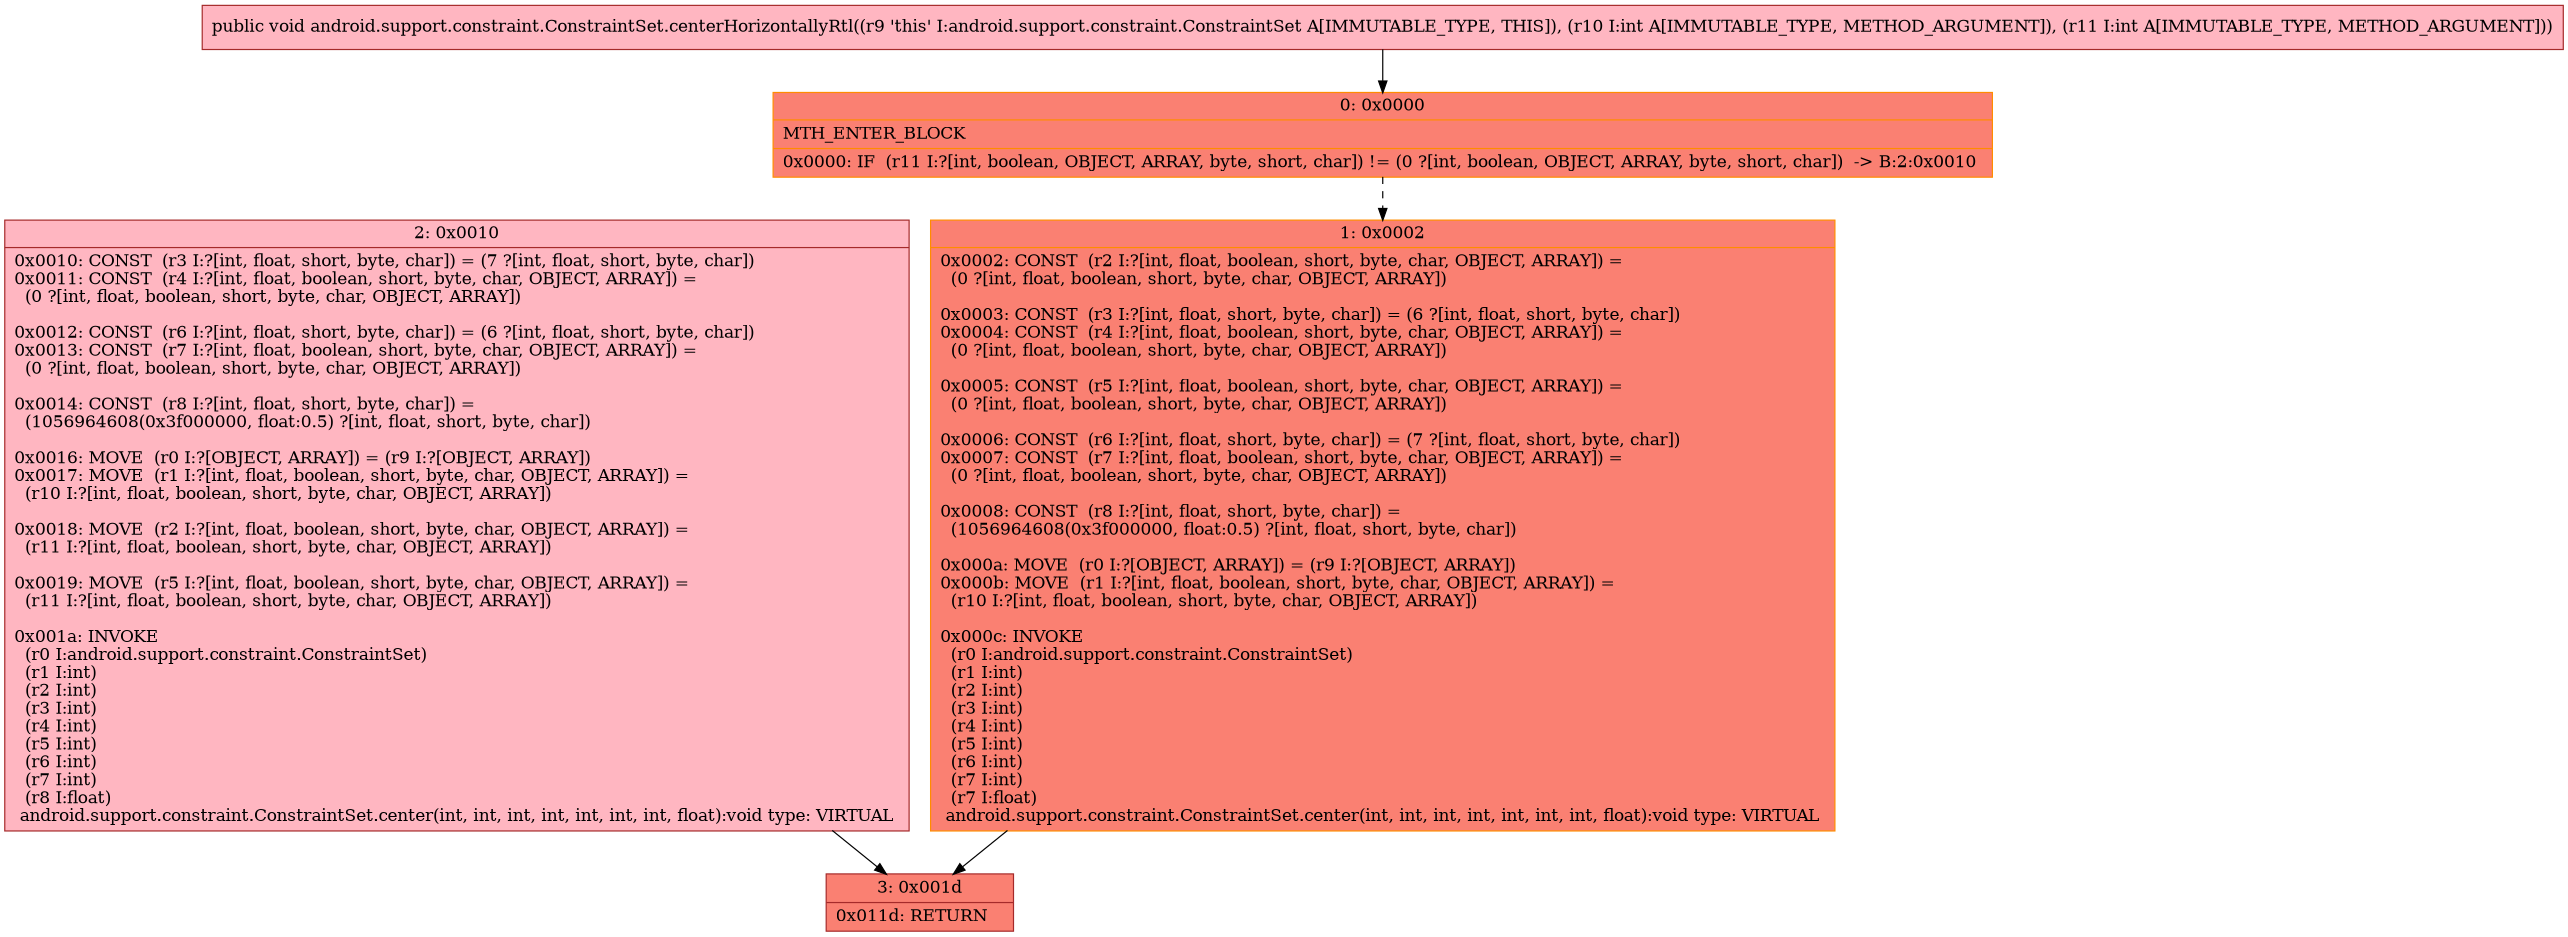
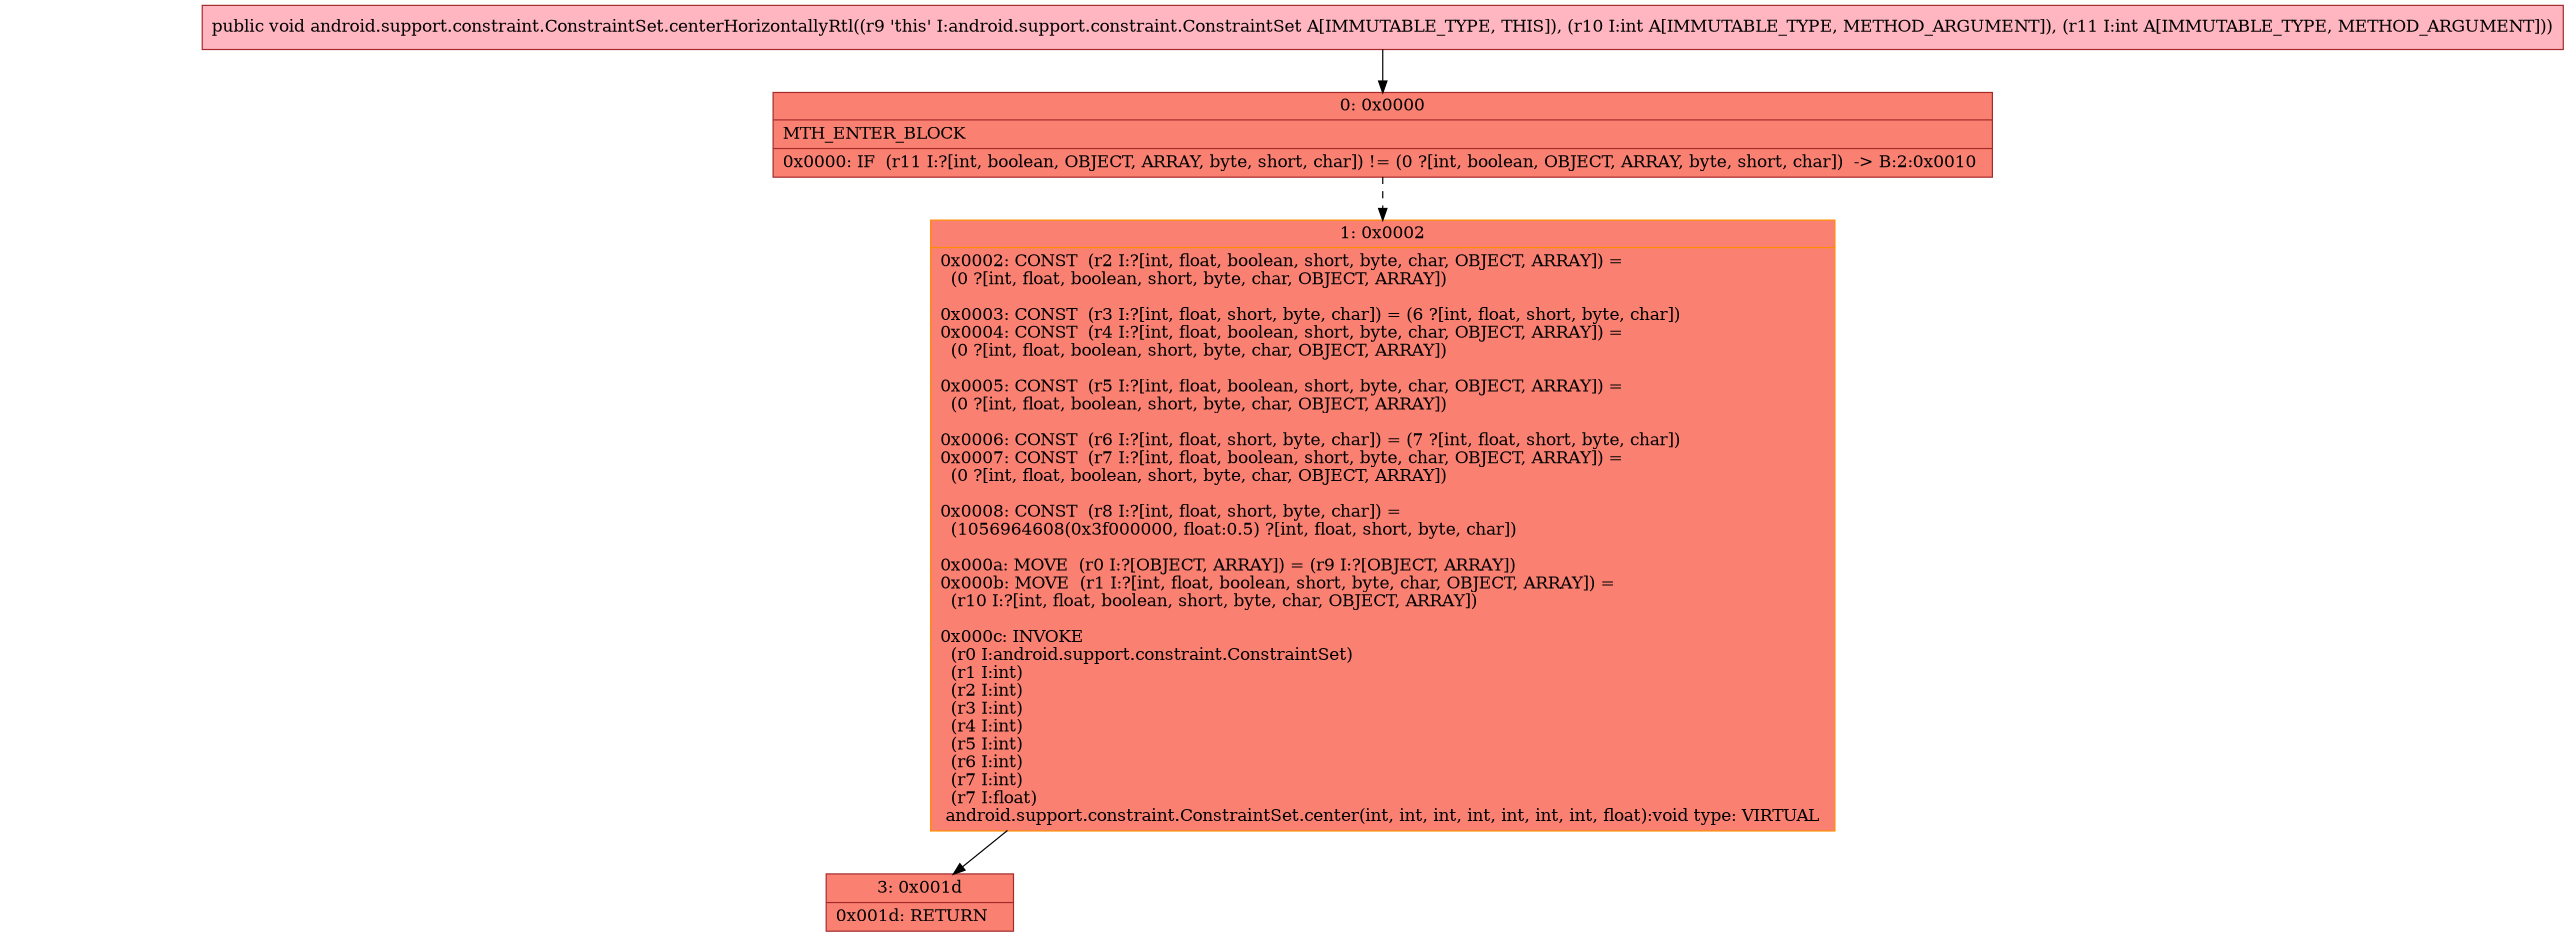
(1383, 135) -> (1383, 135)
(457, 526) -> none
(920, 916) -> (920, 916)
